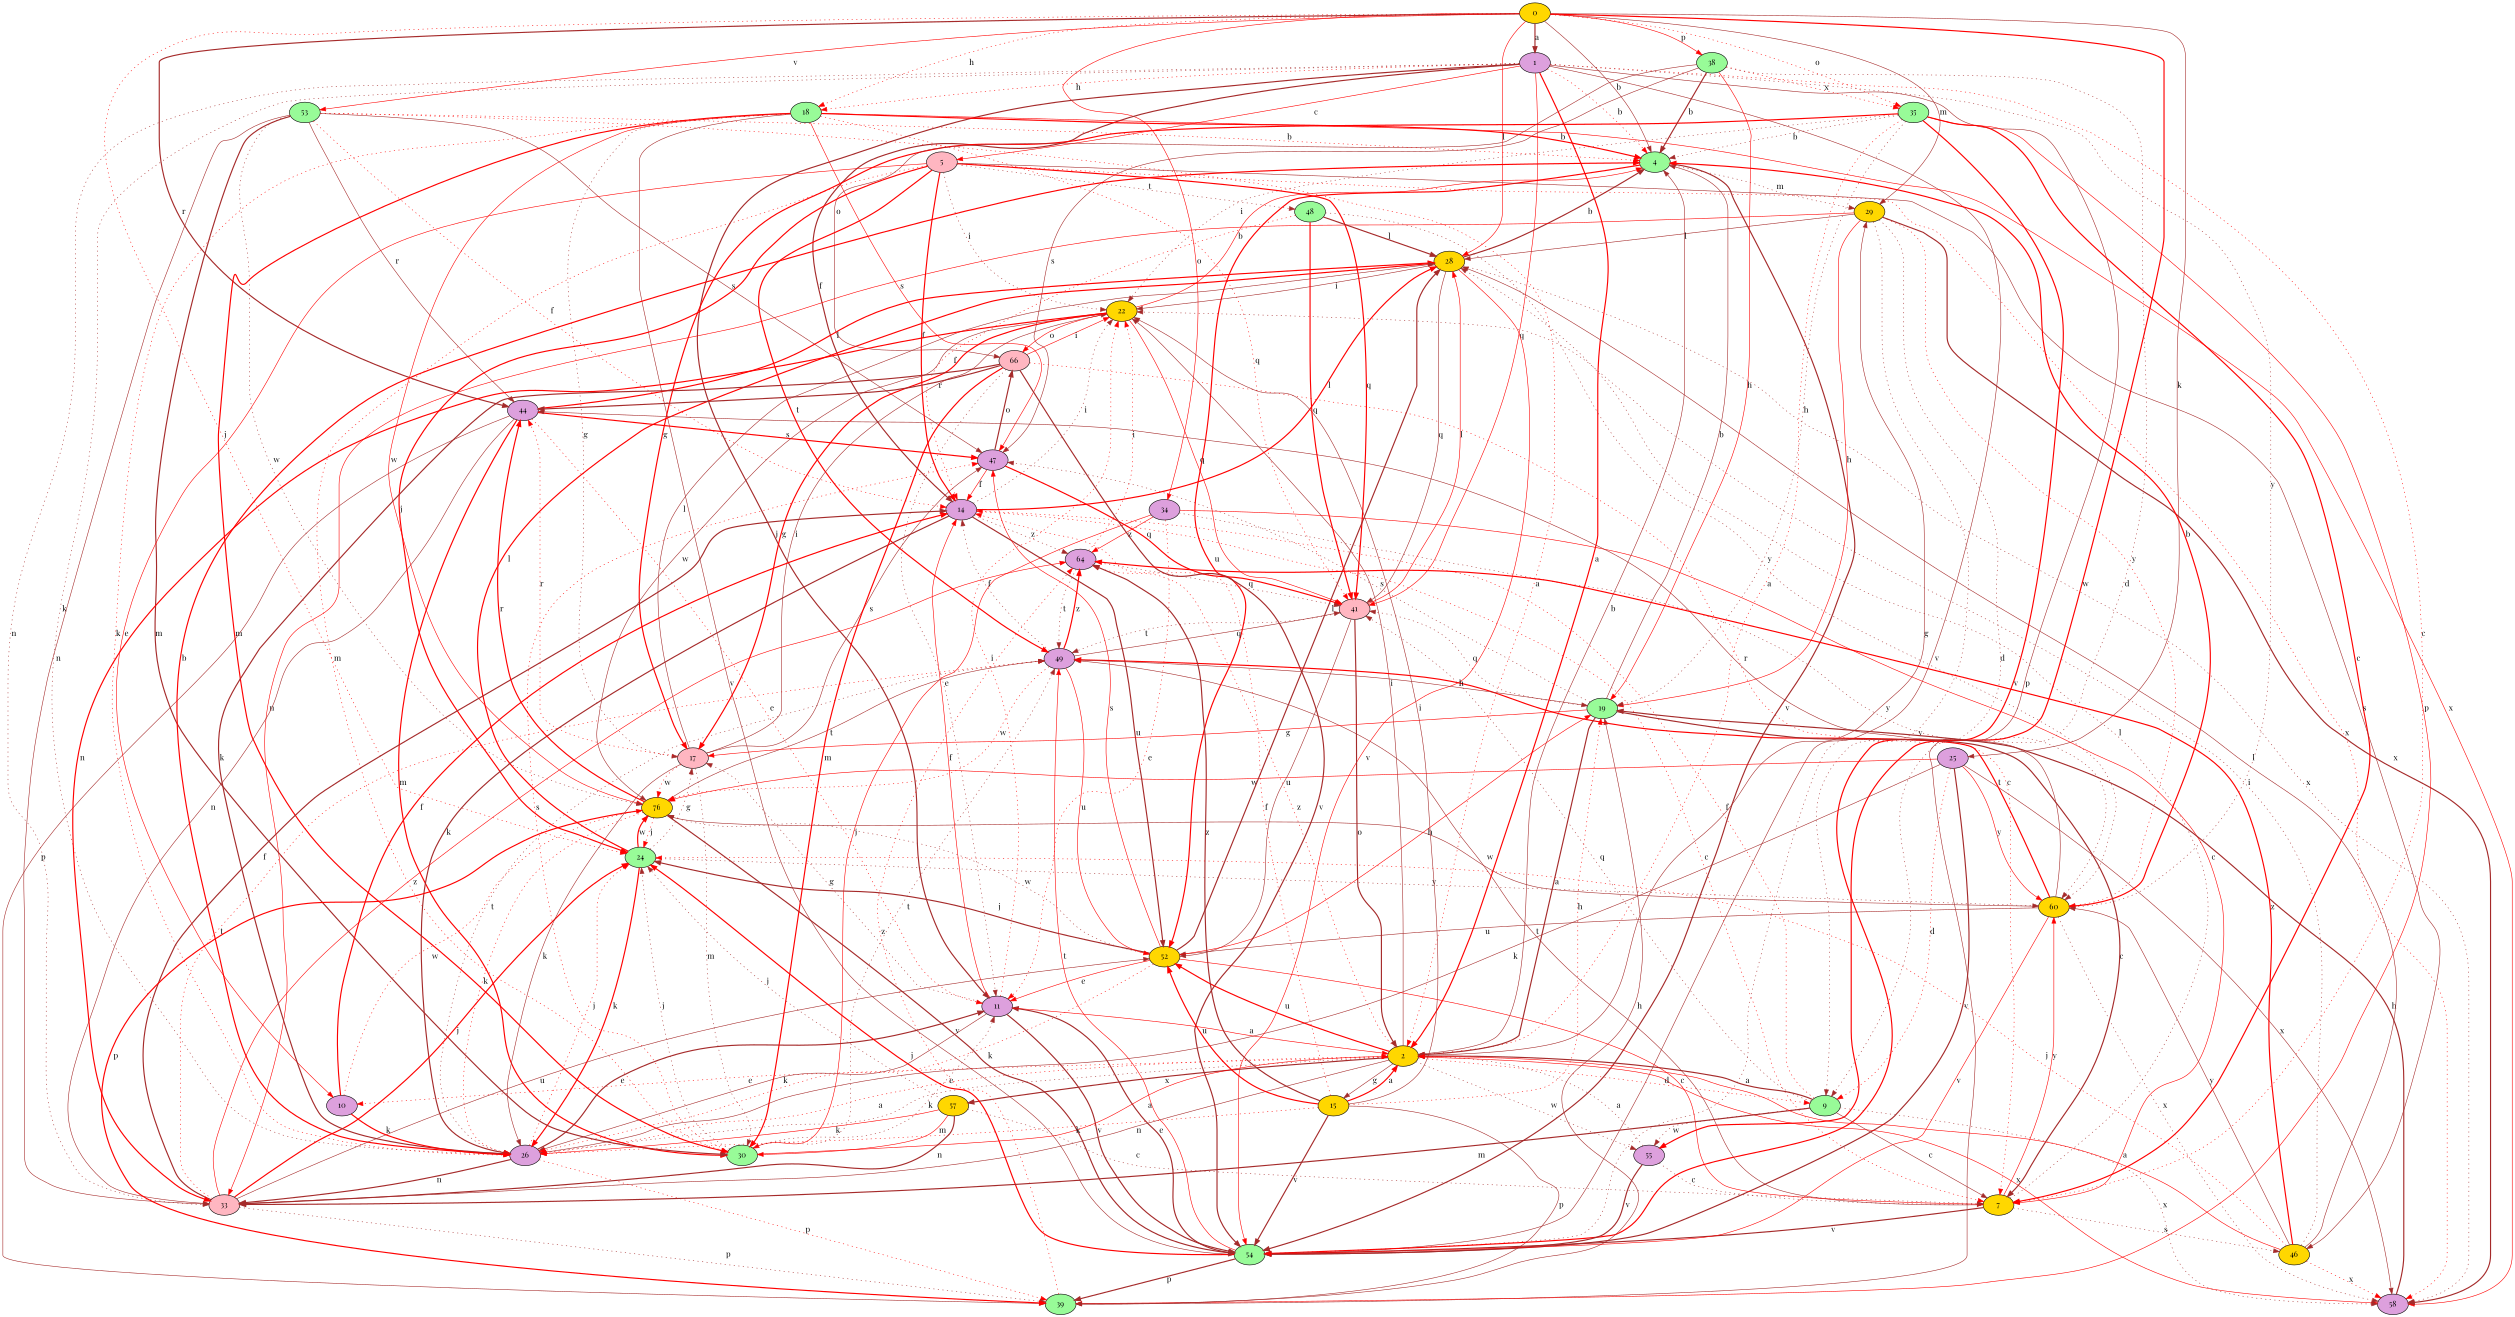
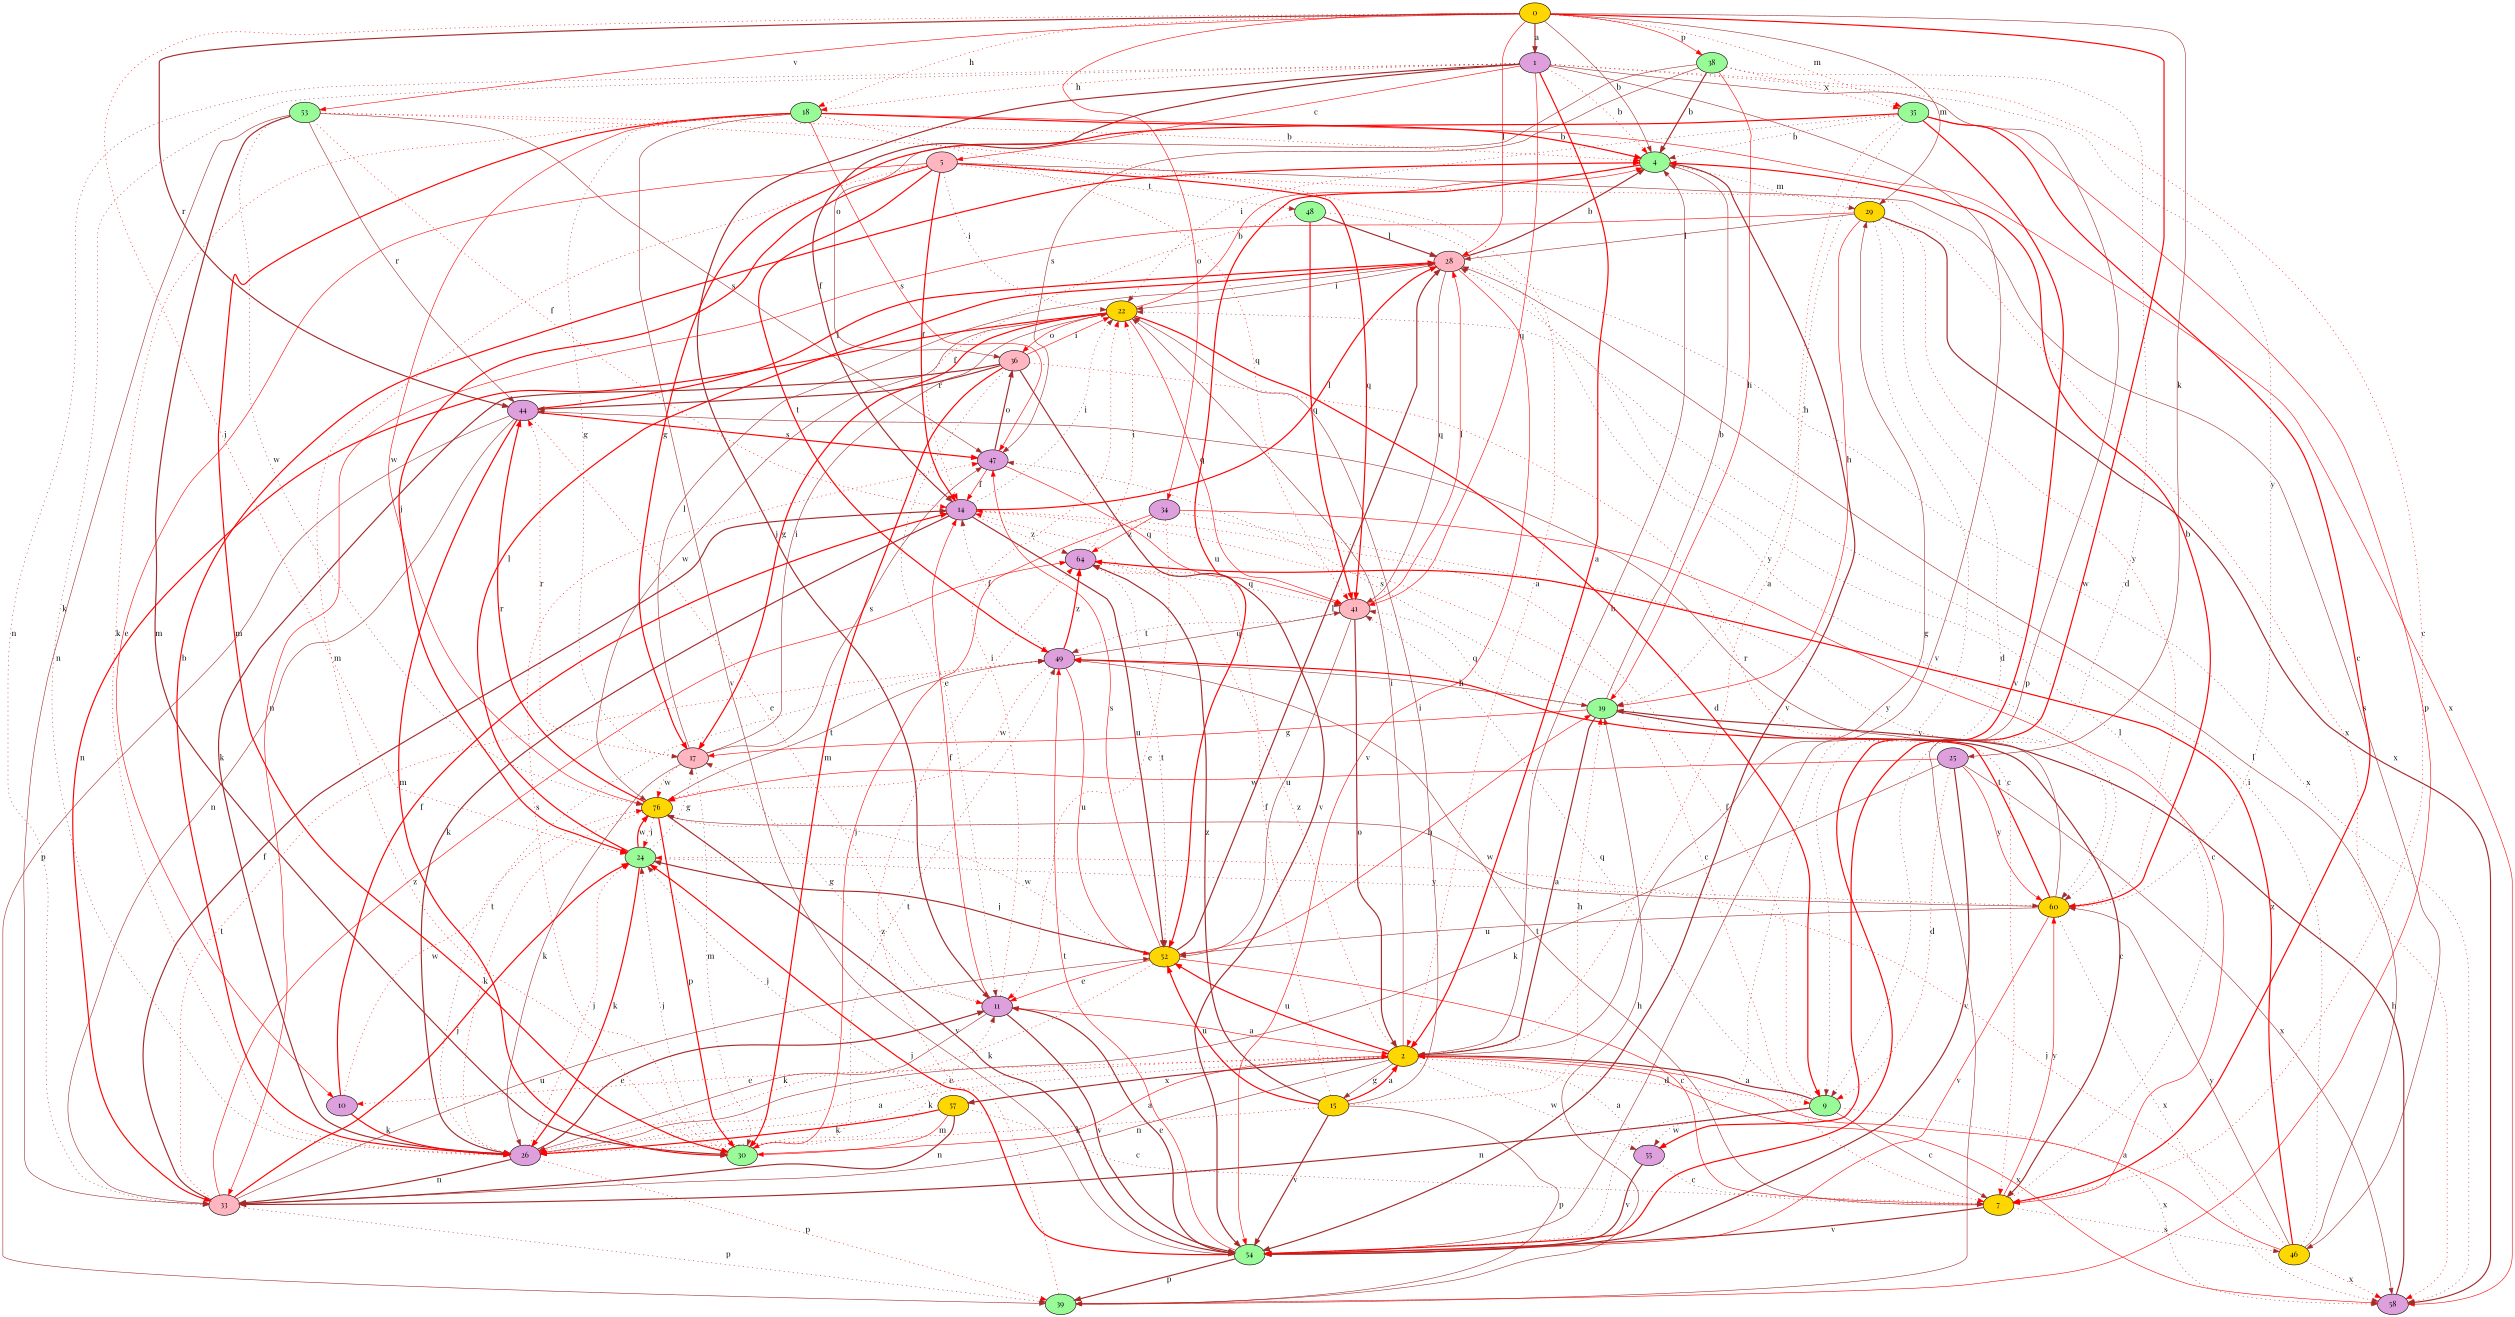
(1818, 63) -> (1818, 63)
(1449, 261) -> (1449, 261)
(1014, 361) -> (1014, 361)
(1163, 553) -> (1163, 553)
(1062, 605) -> (1158, 743)
none -> (1629, 623)
(743, 1137) -> (743, 1137)
(1482, 1155) -> (1482, 1155)
(209, 1219) -> (688, 983)
